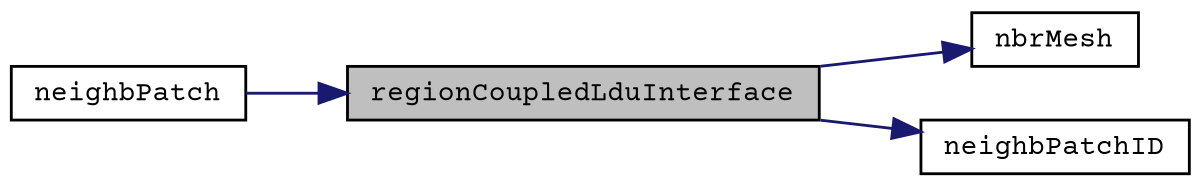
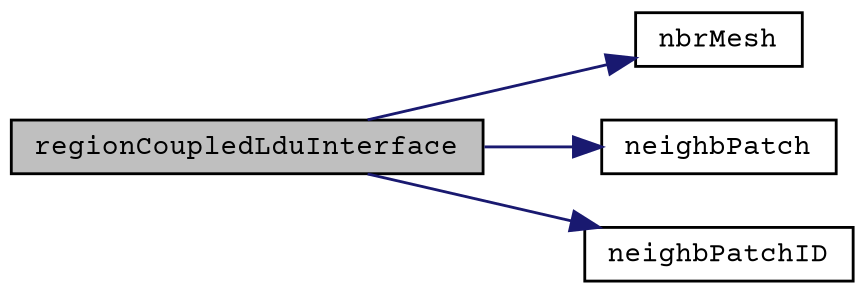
(282, 93) -> (529, 147)
